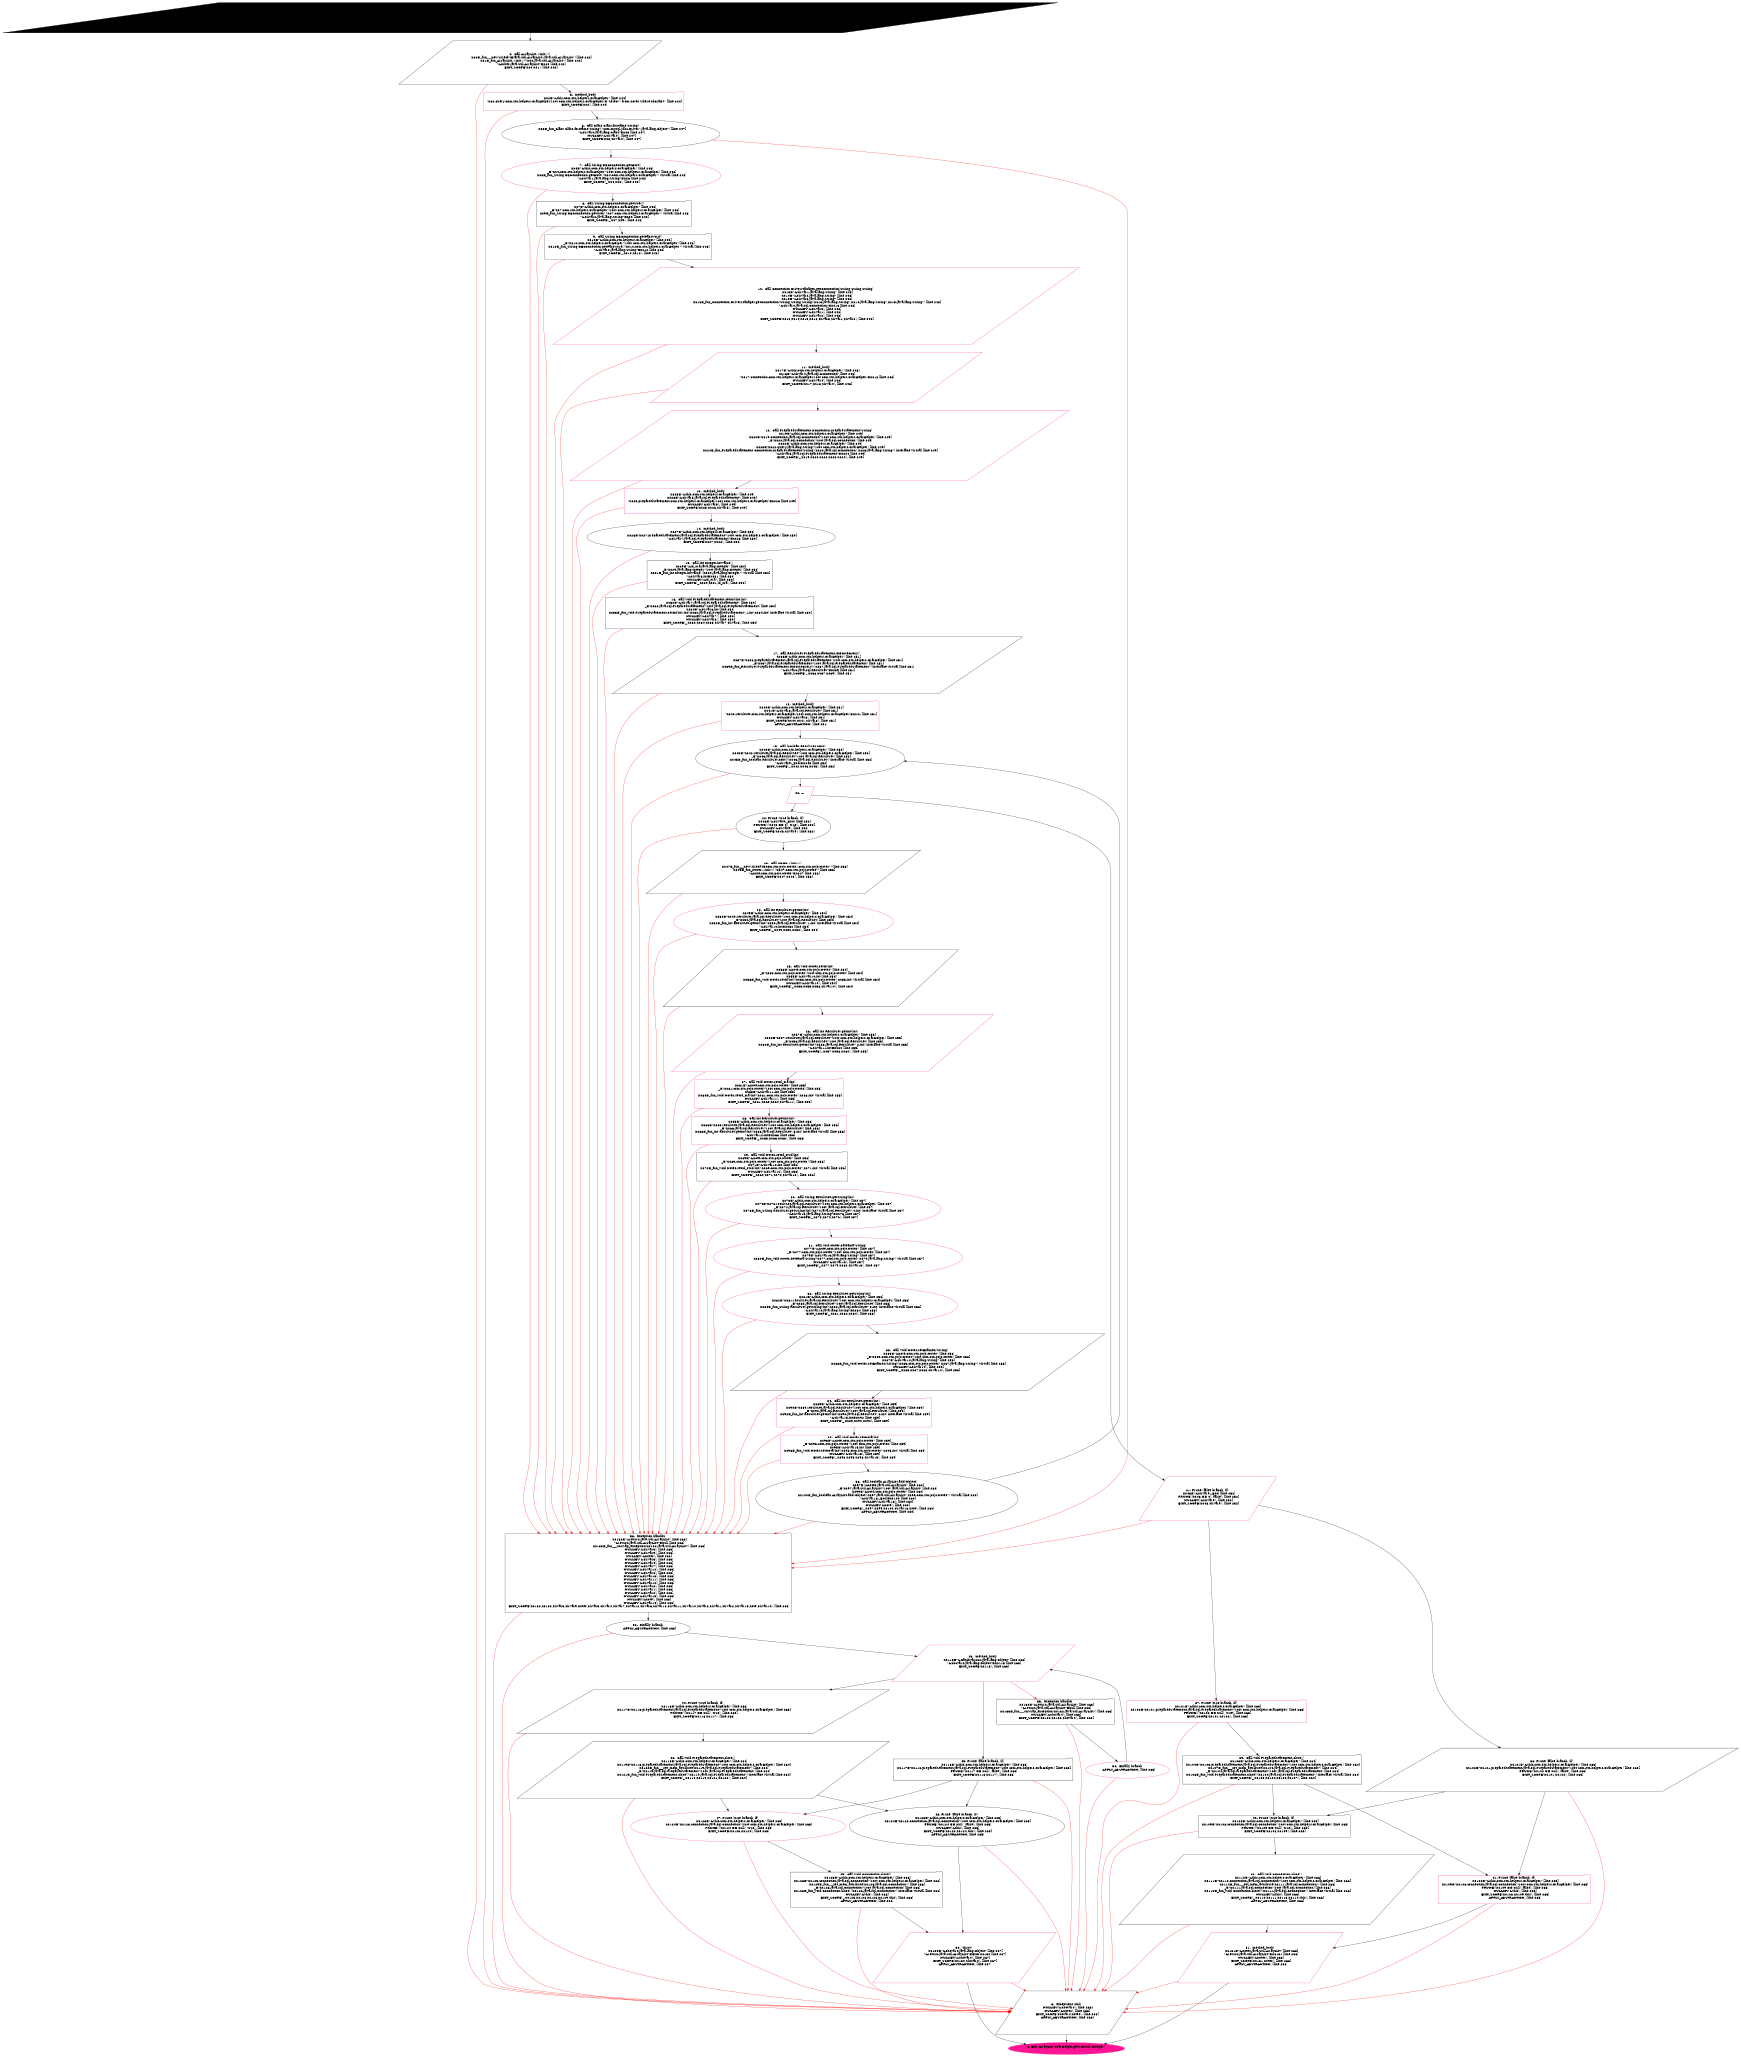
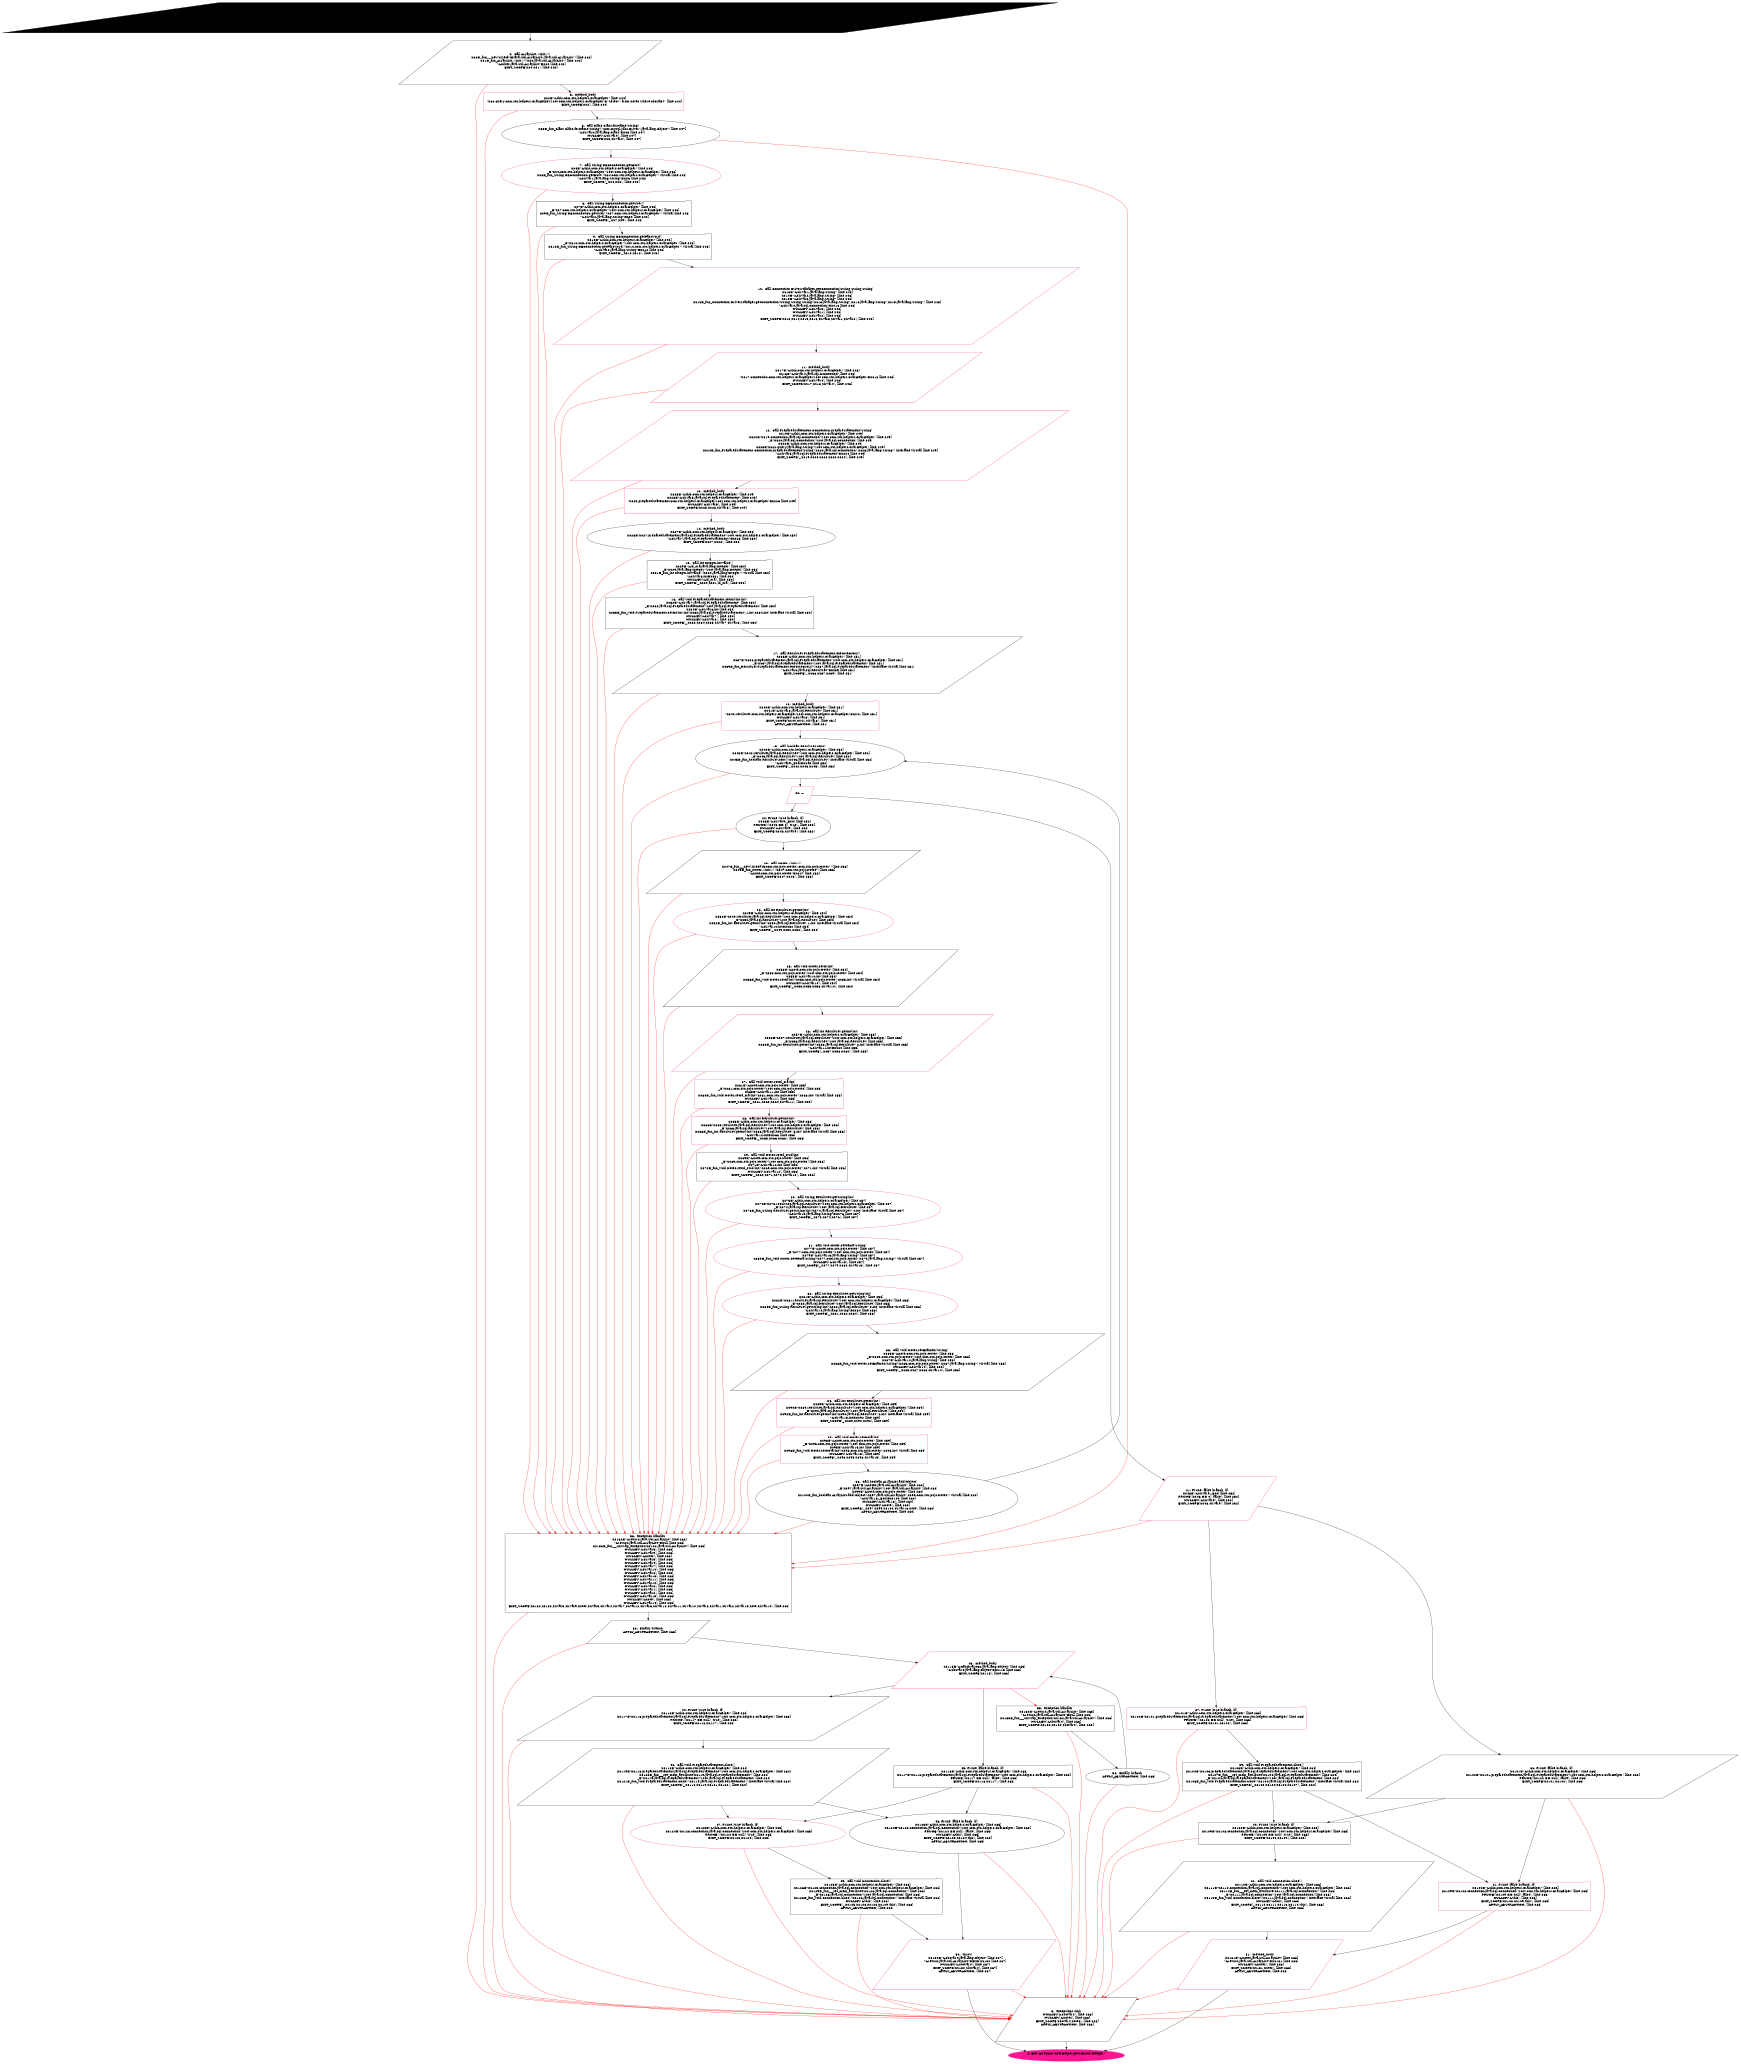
(648, 1629) -> (648, 1632)
(1128, 1770) -> (1128, 1777)
